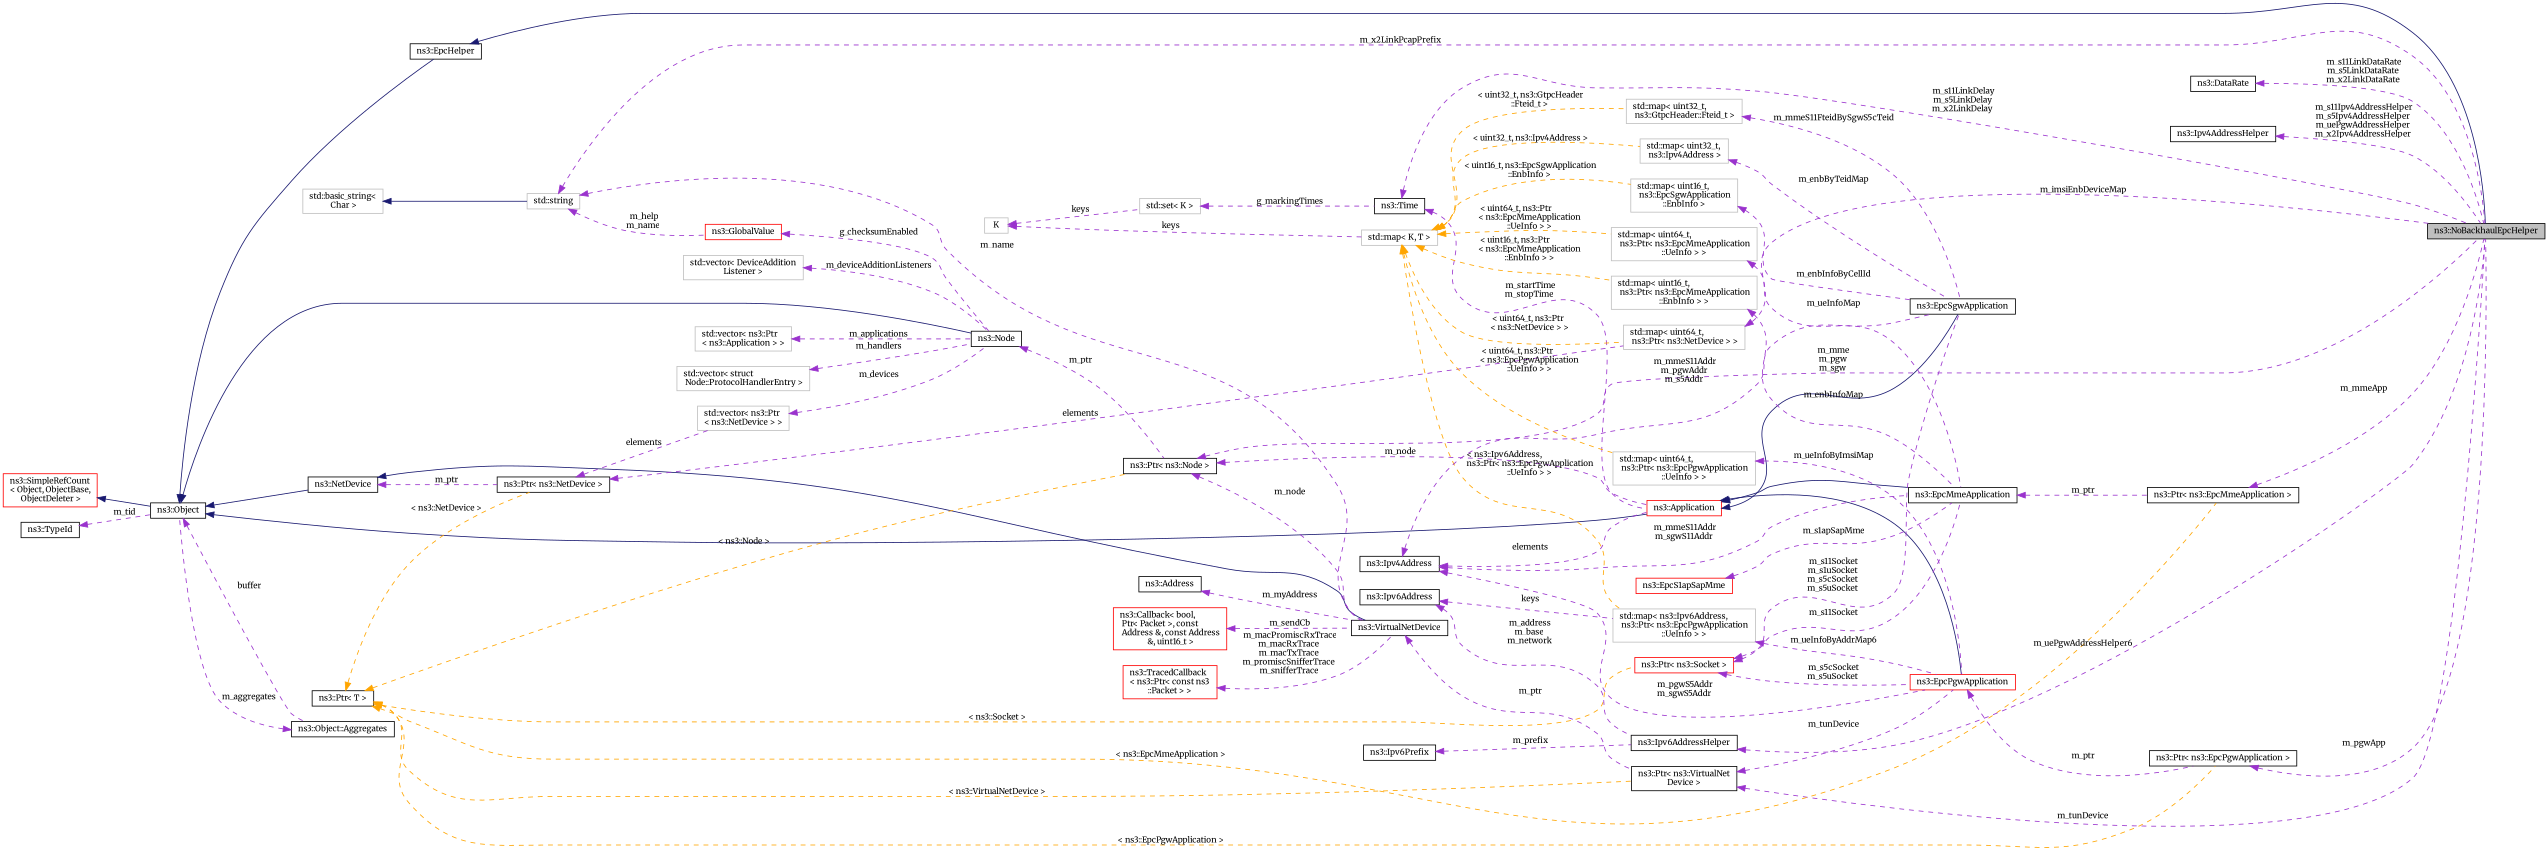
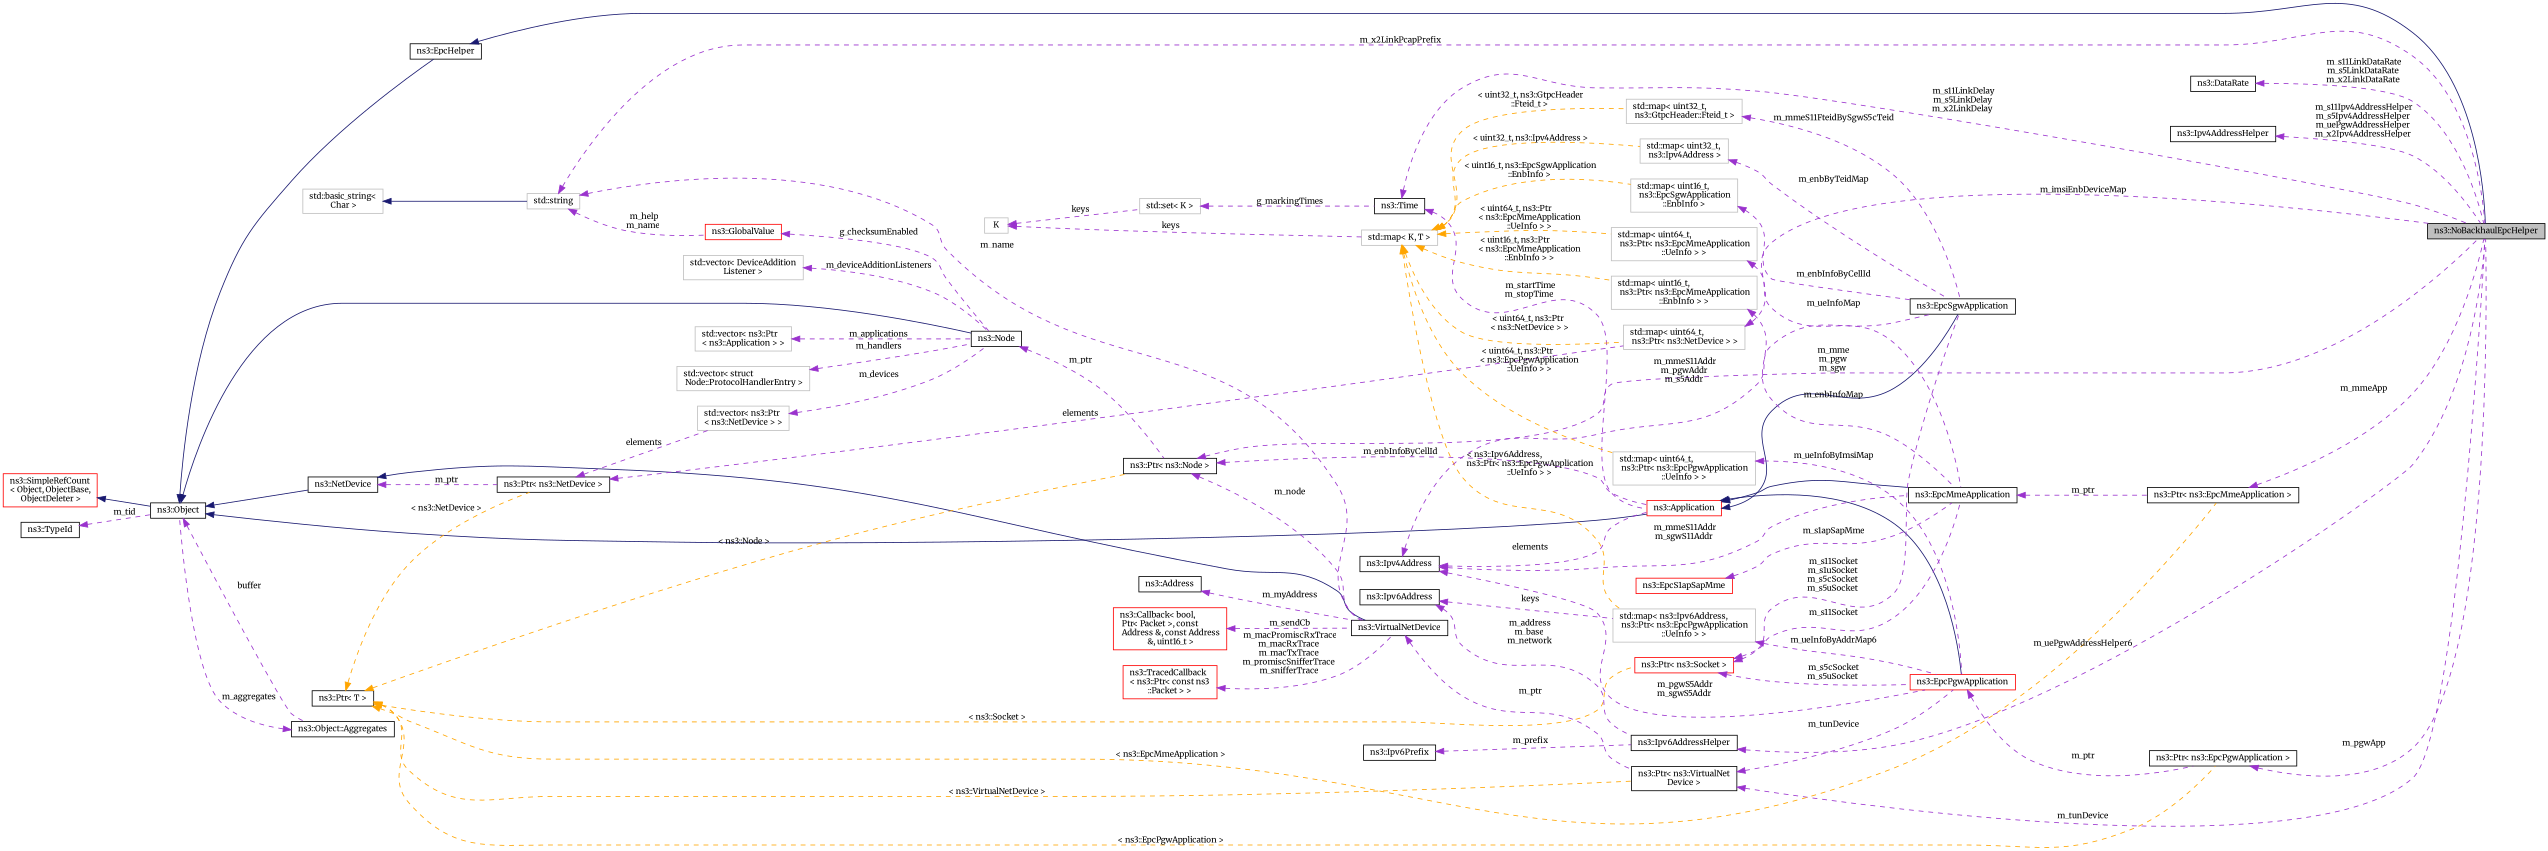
(1400, 452) -> (1400, 452)
